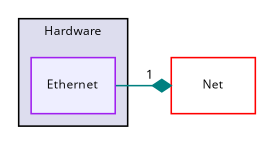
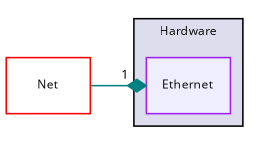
(138, 86) -> (109, 86)
